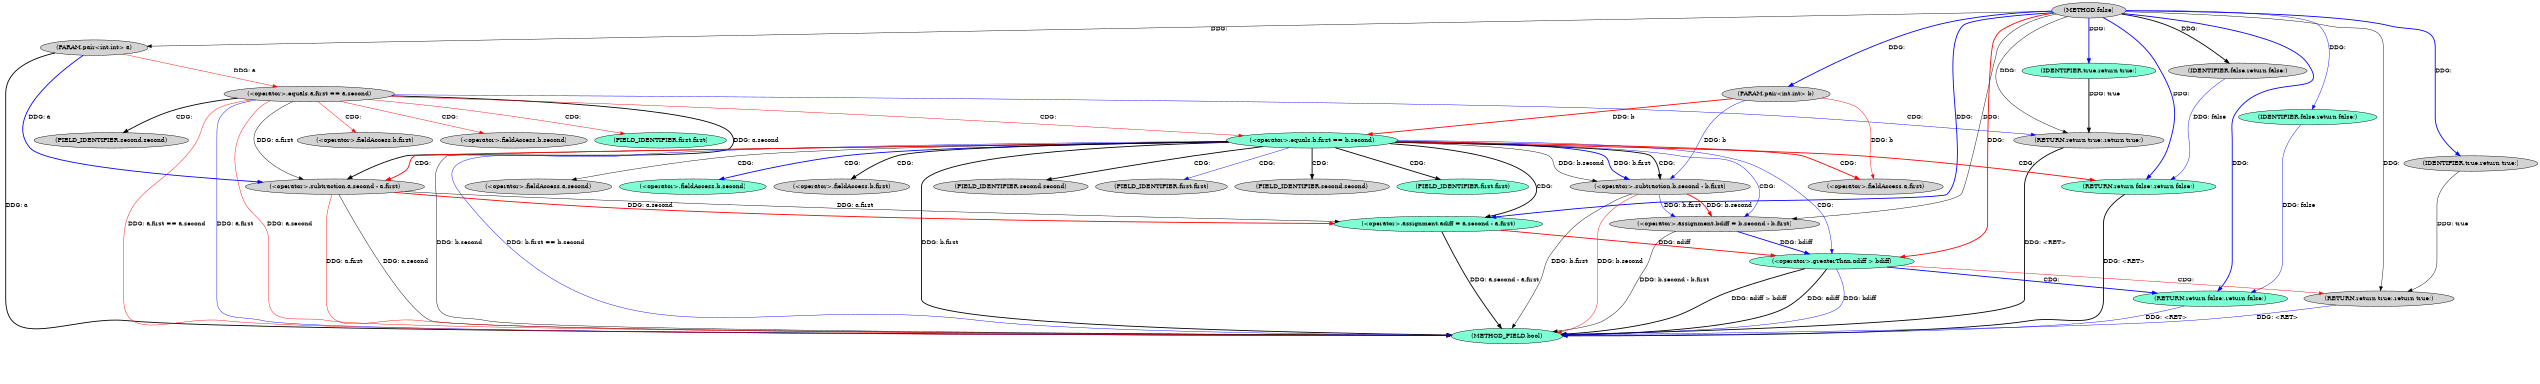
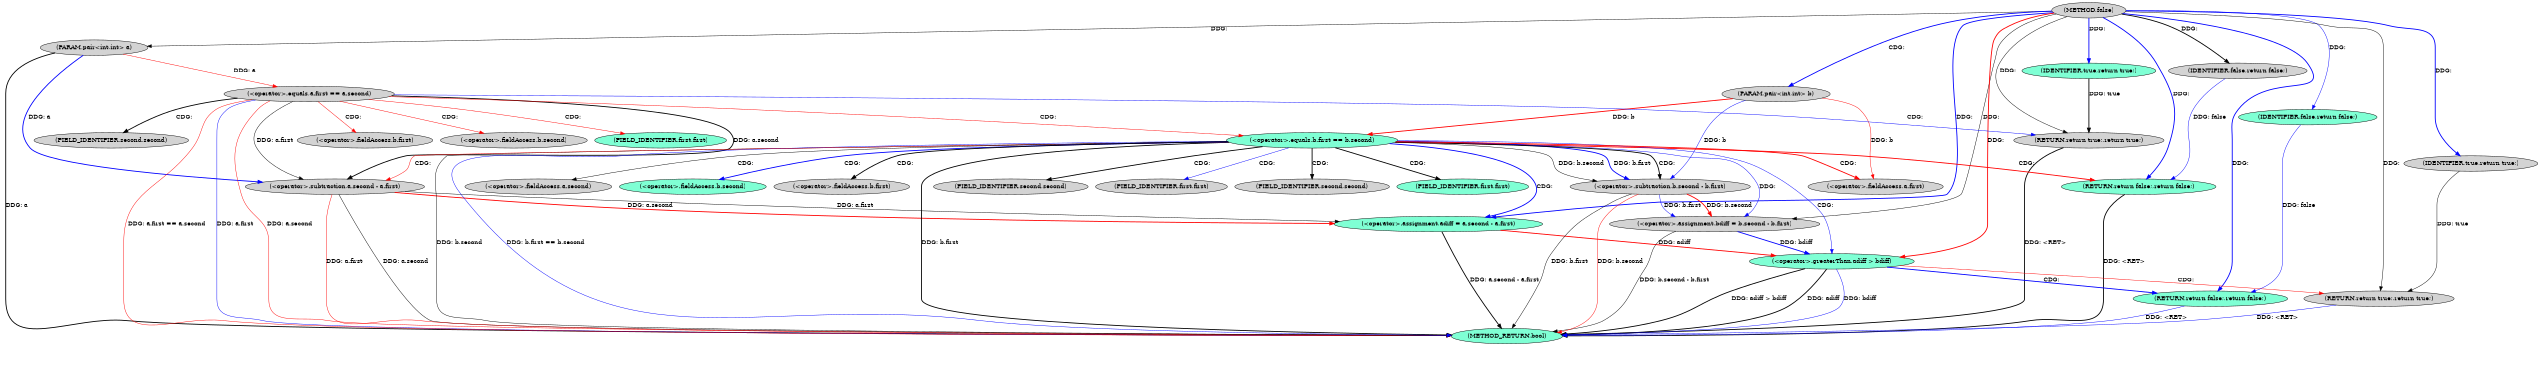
(1898, 48) -> (1898, 48)
(804, 148) -> (804, 148)
(1497, 160) -> (1497, 160)
(1769, 187) -> (1769, 187)
(1507, 336) -> (1507, 336)
